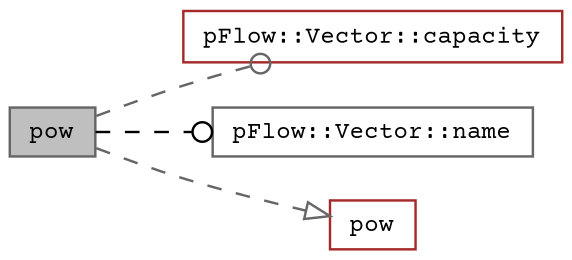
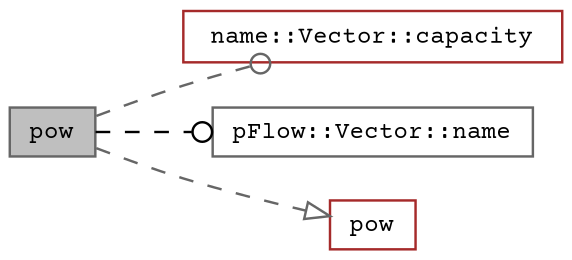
(373, 37) -> (373, 37)
